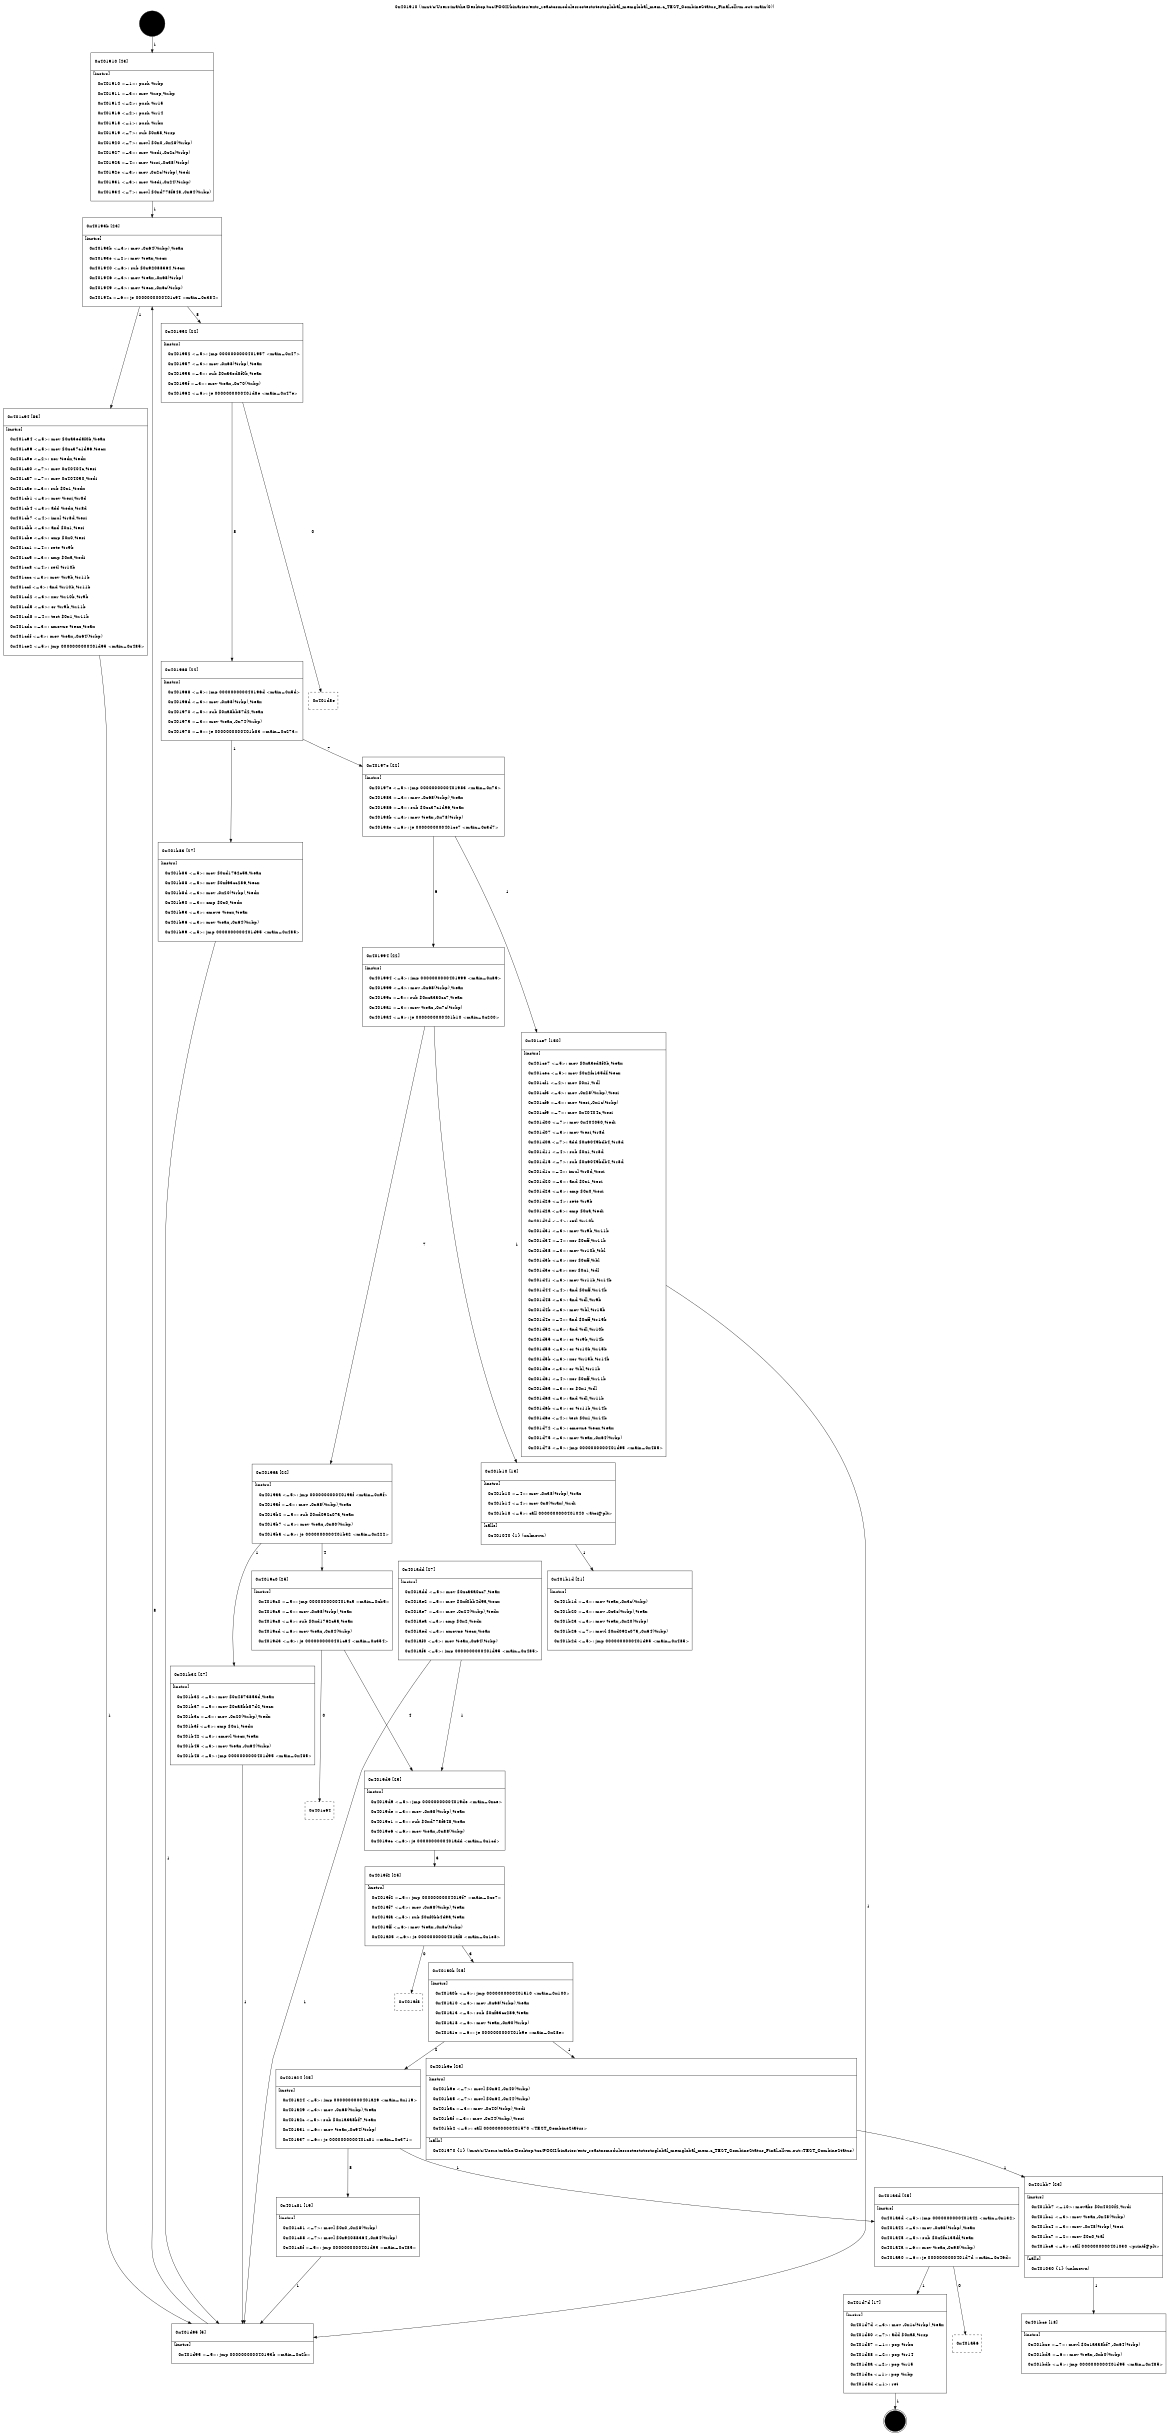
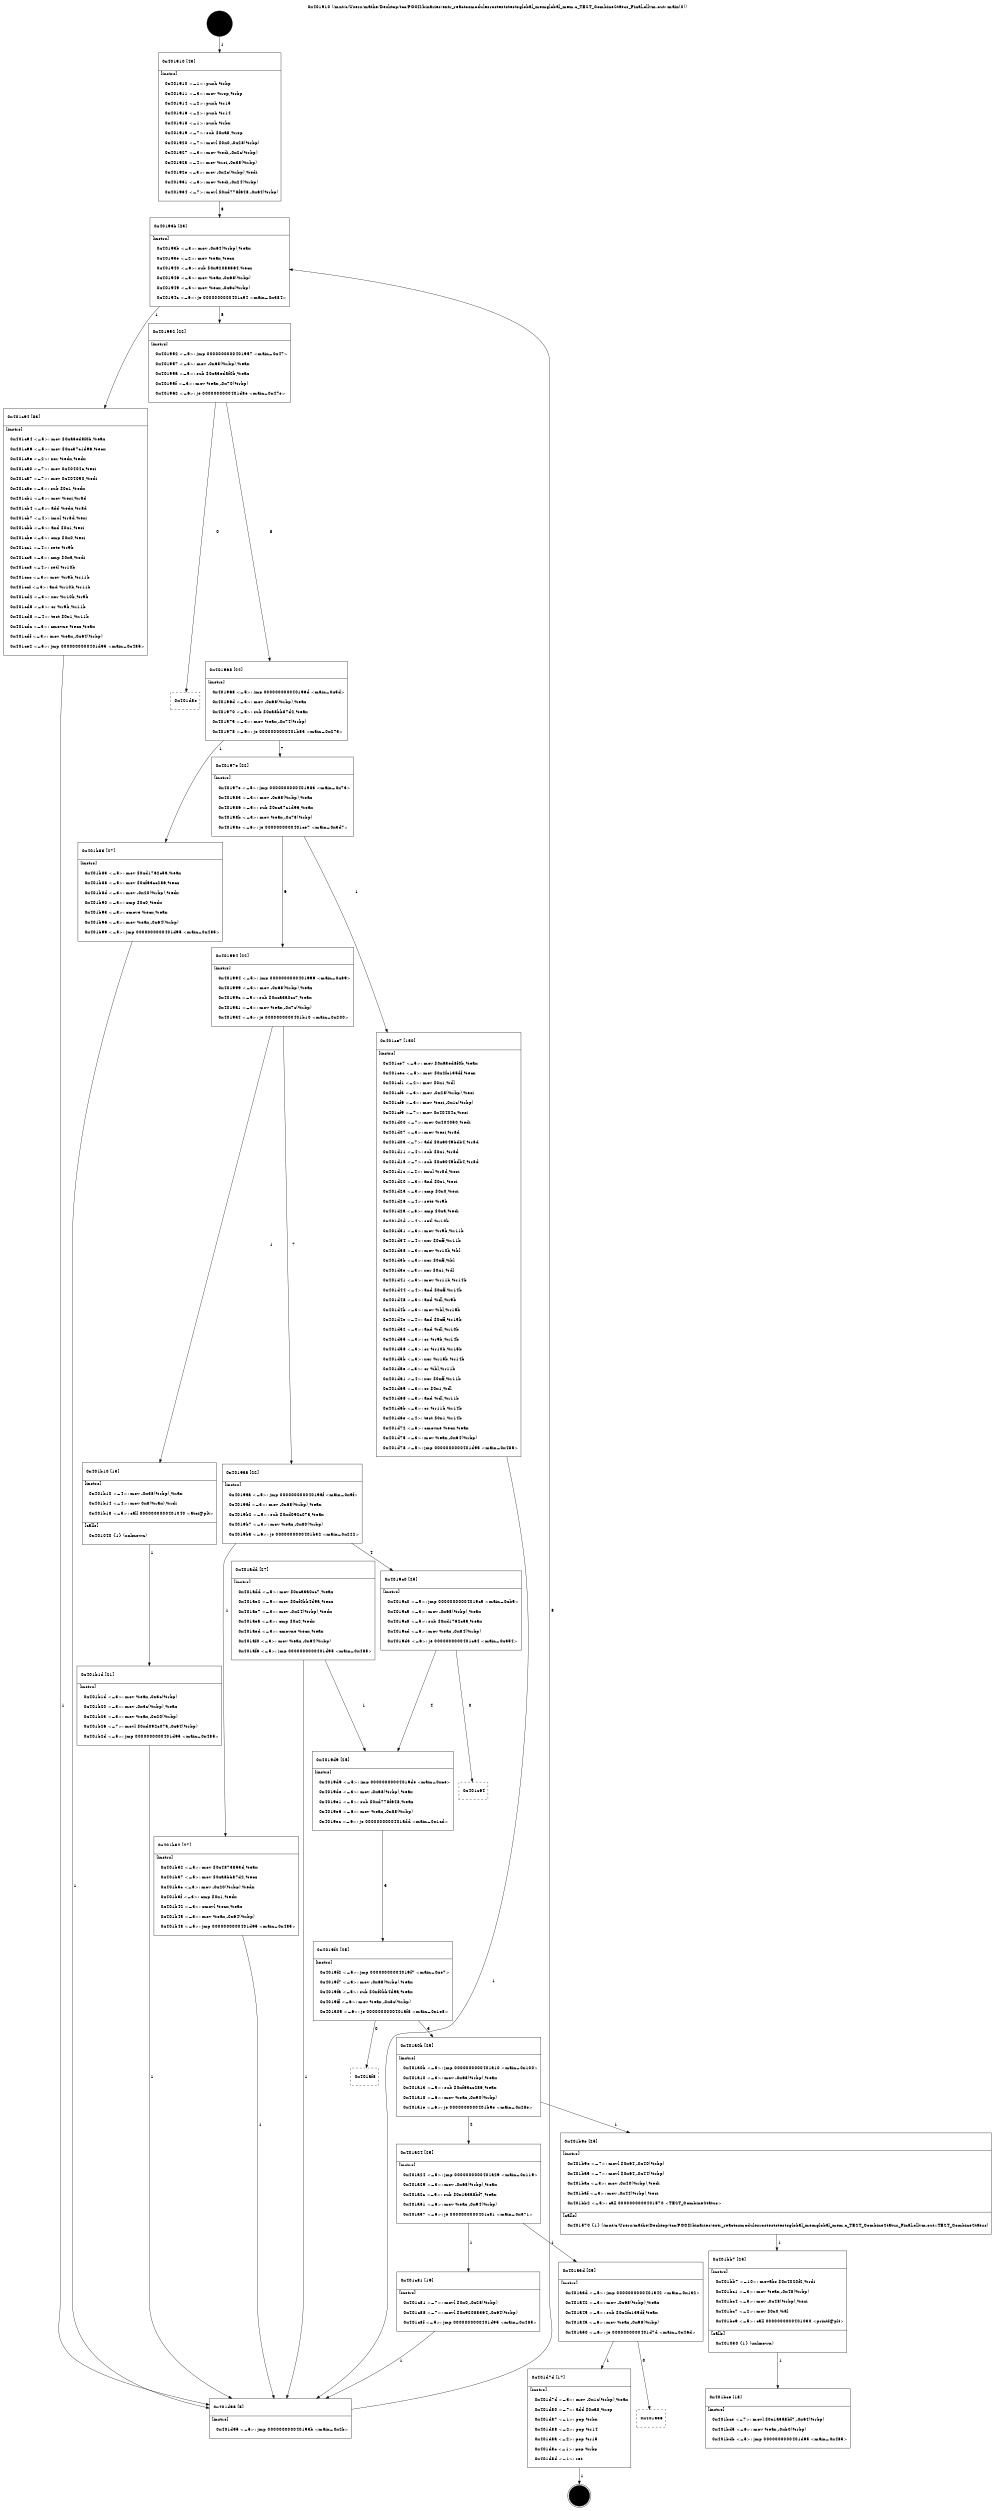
(154, 209) -> (222, 209)
none -> (149, 2089)
(350, 2168) -> (471, 2243)
